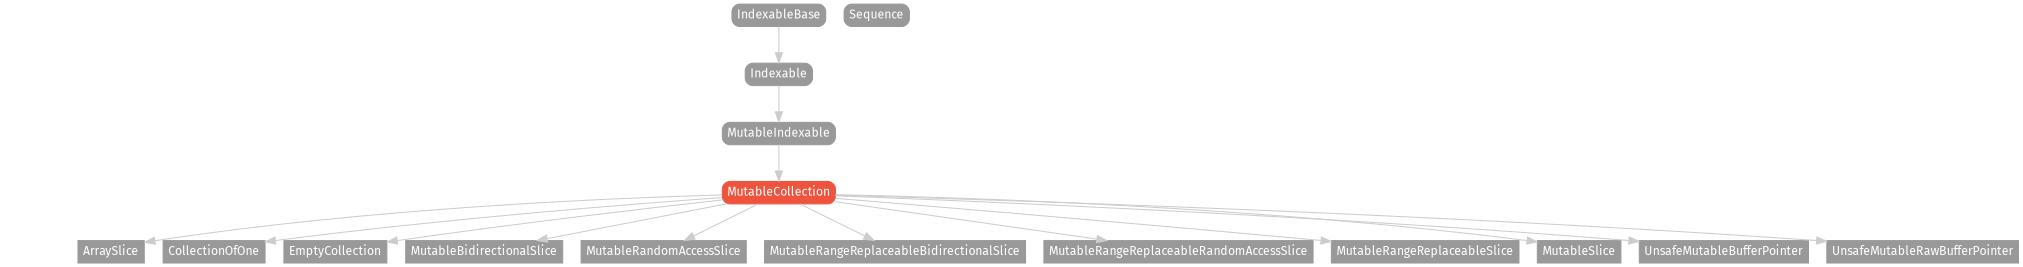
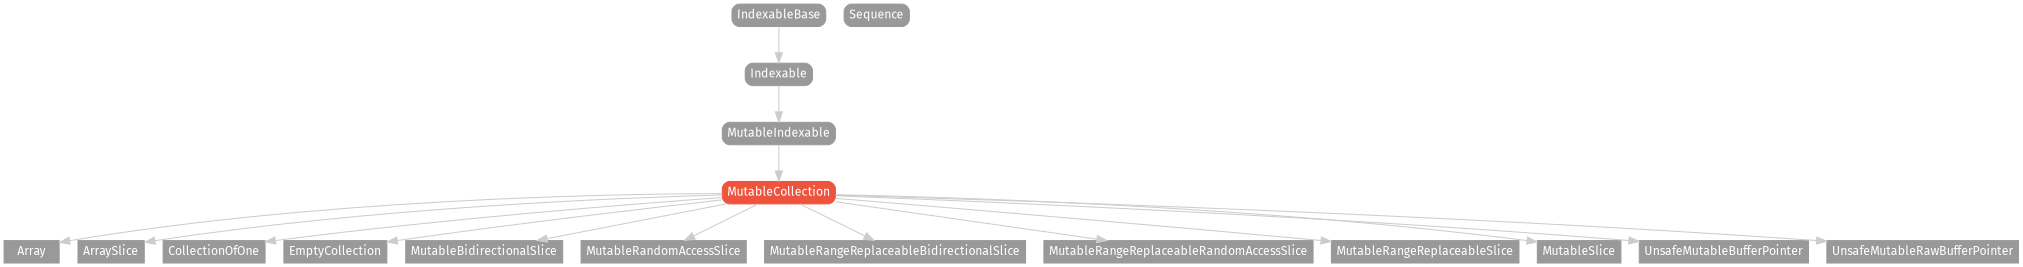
none -> (32, 252)
